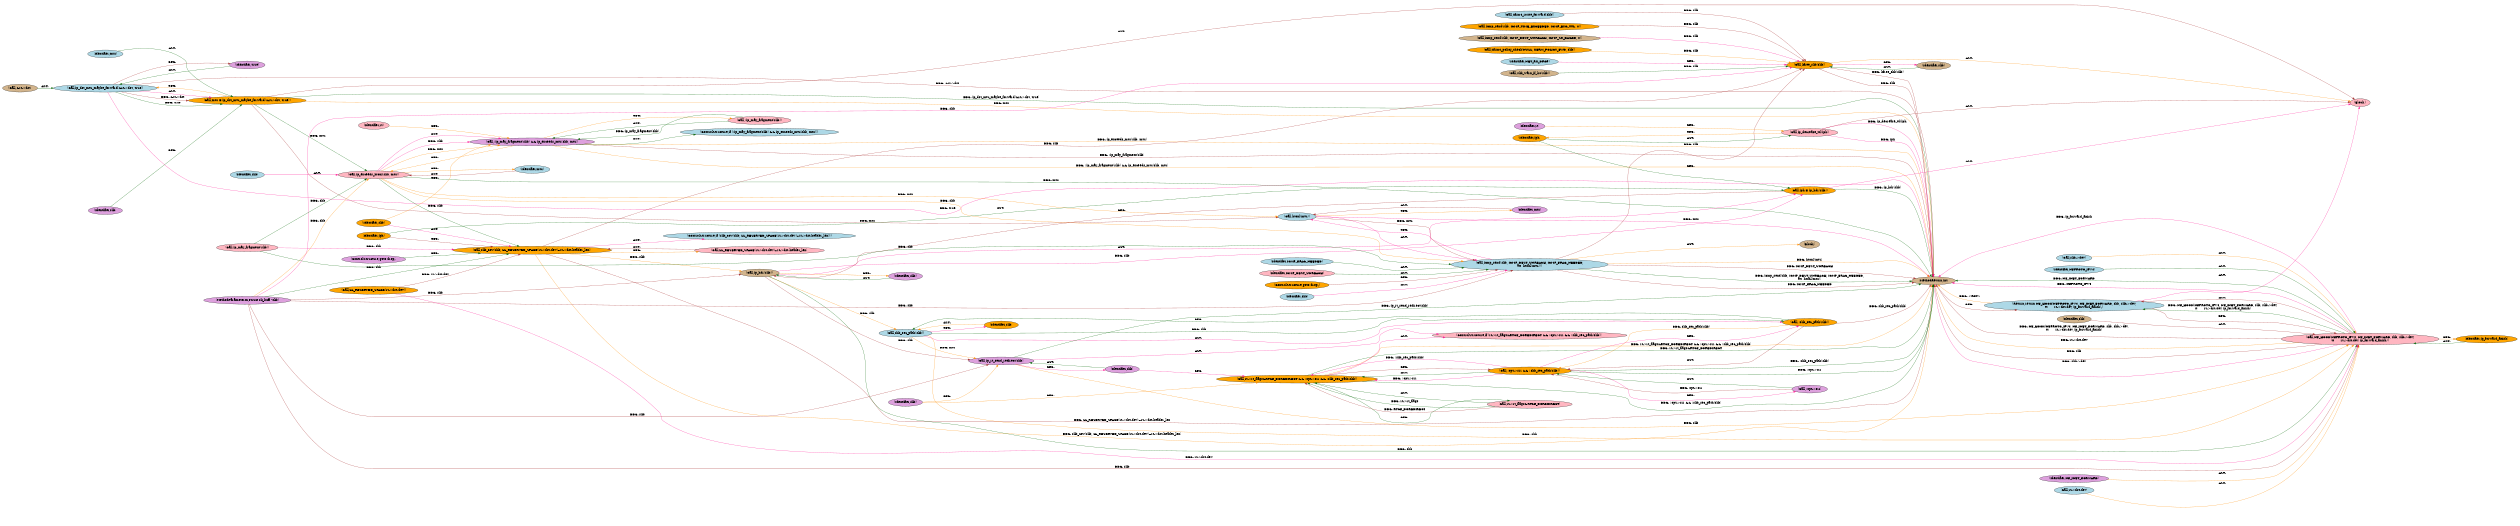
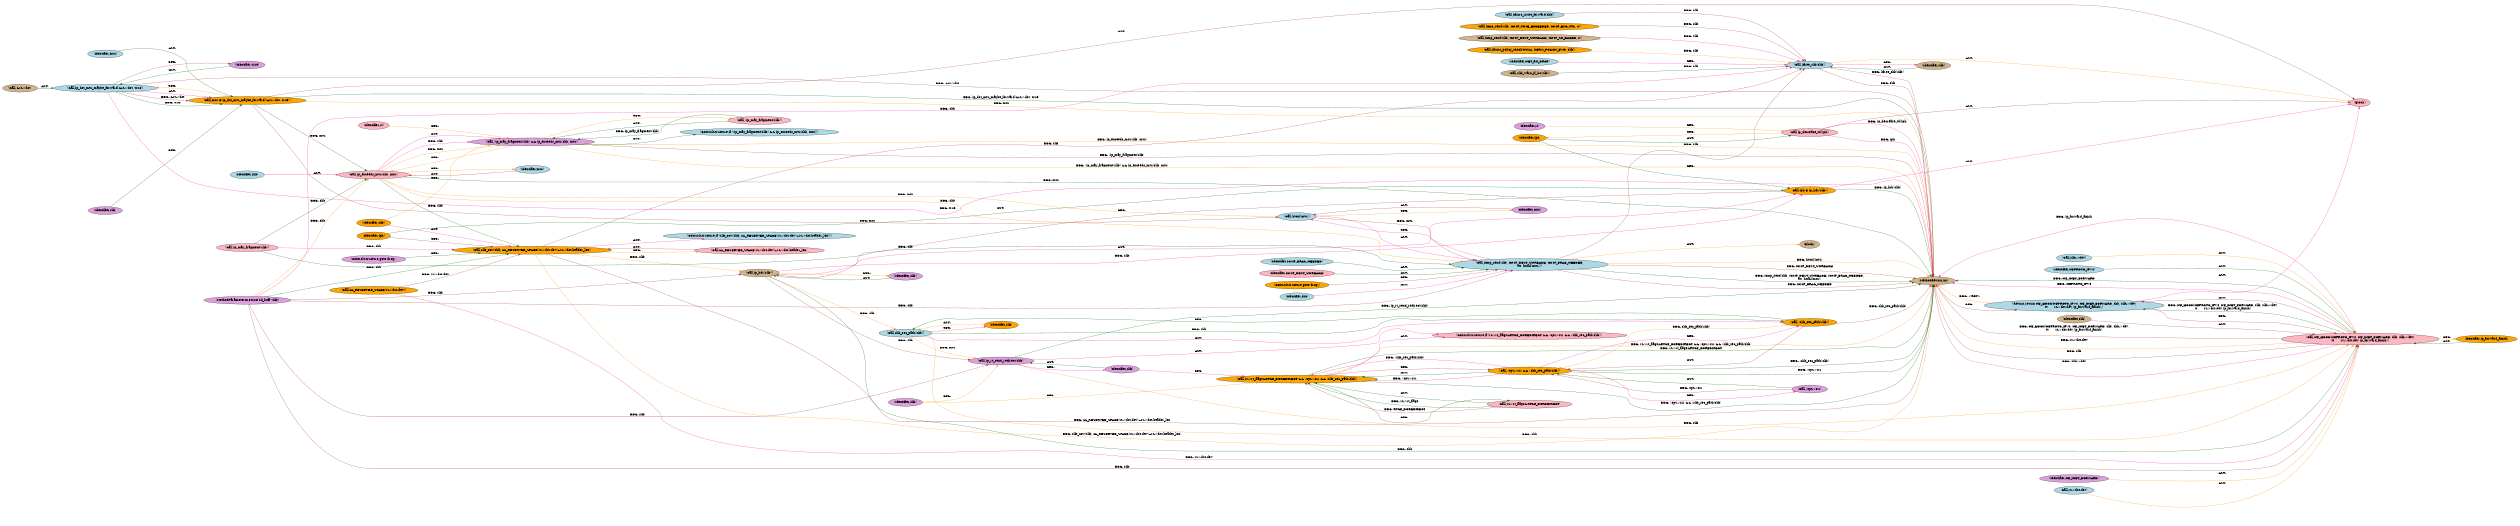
(1810, 65) -> (1810, 65)
(374, 175) -> (374, 175)
(1628, 221) -> none
